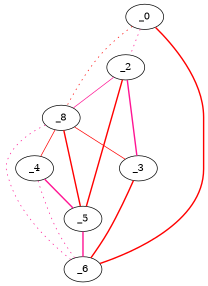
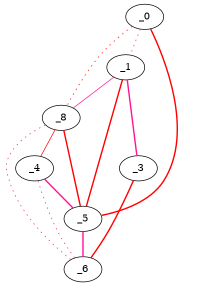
(126, 67) -> (126, 67)
(100, 143) -> none
(204, 165) -> (177, 140)
